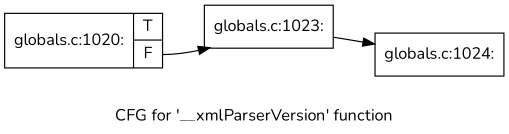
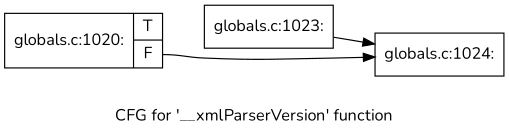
(181, 53) -> (263, 59)
